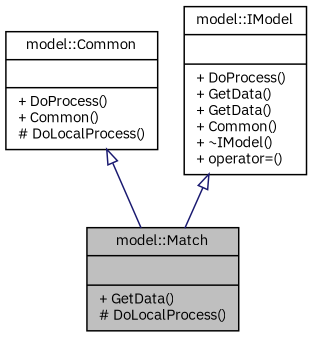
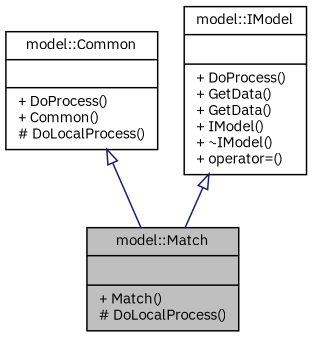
(237, 127) -> (230, 127)
(137, 299) -> (130, 299)
